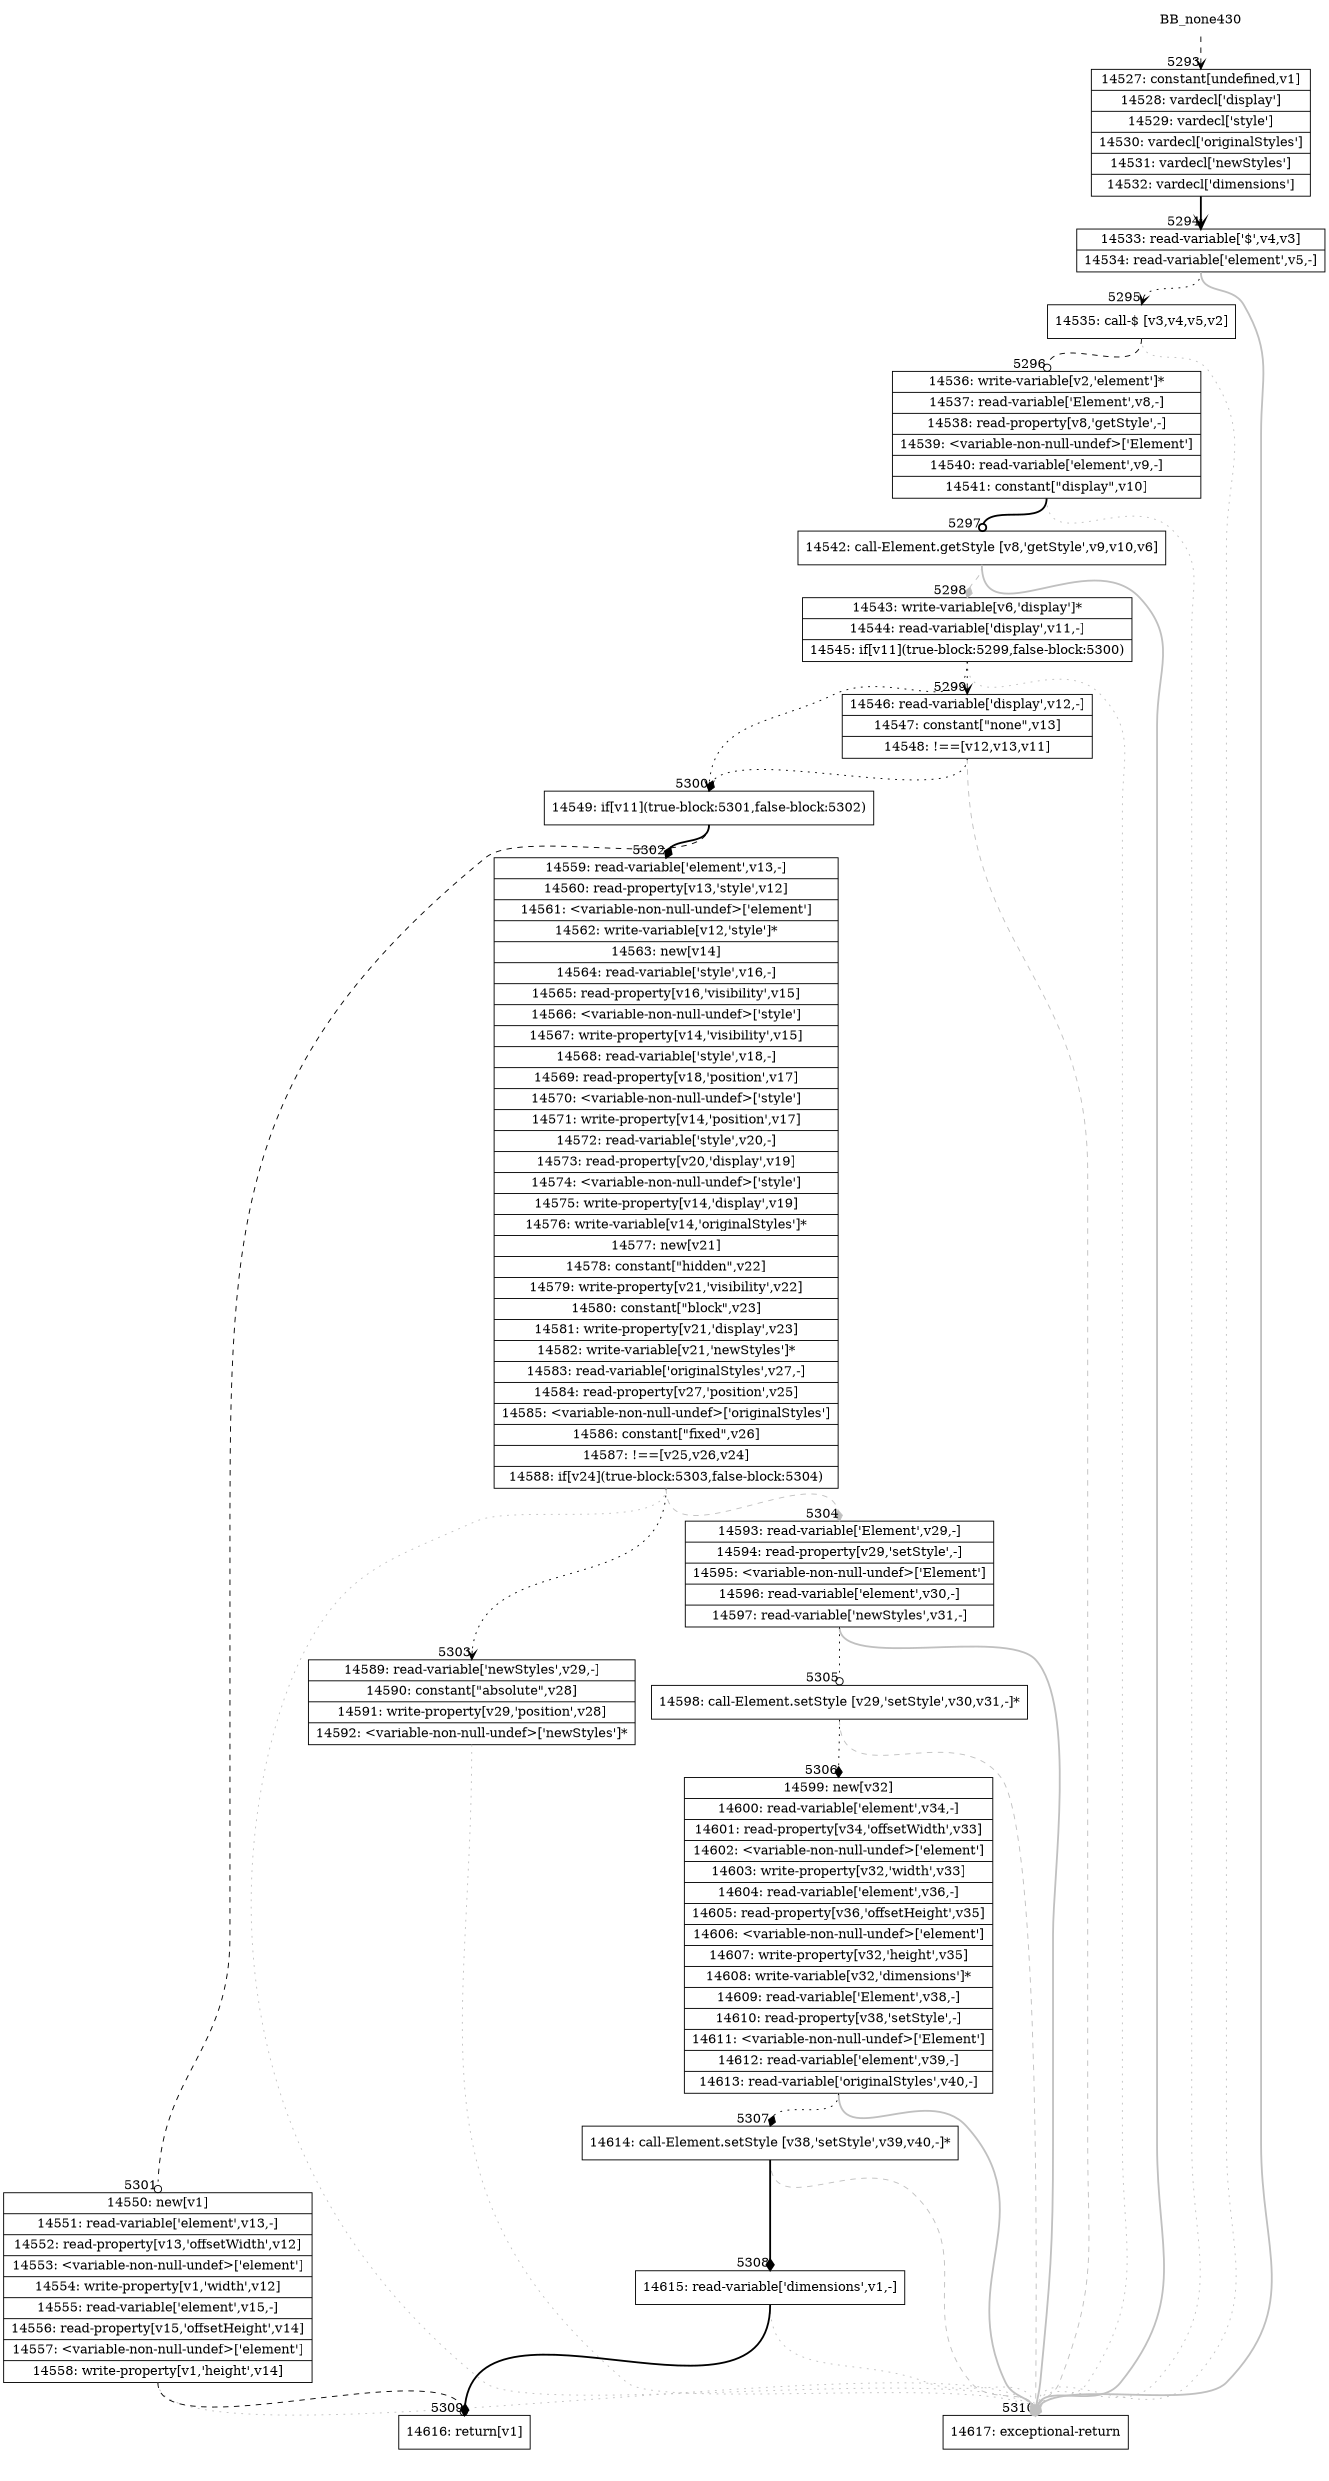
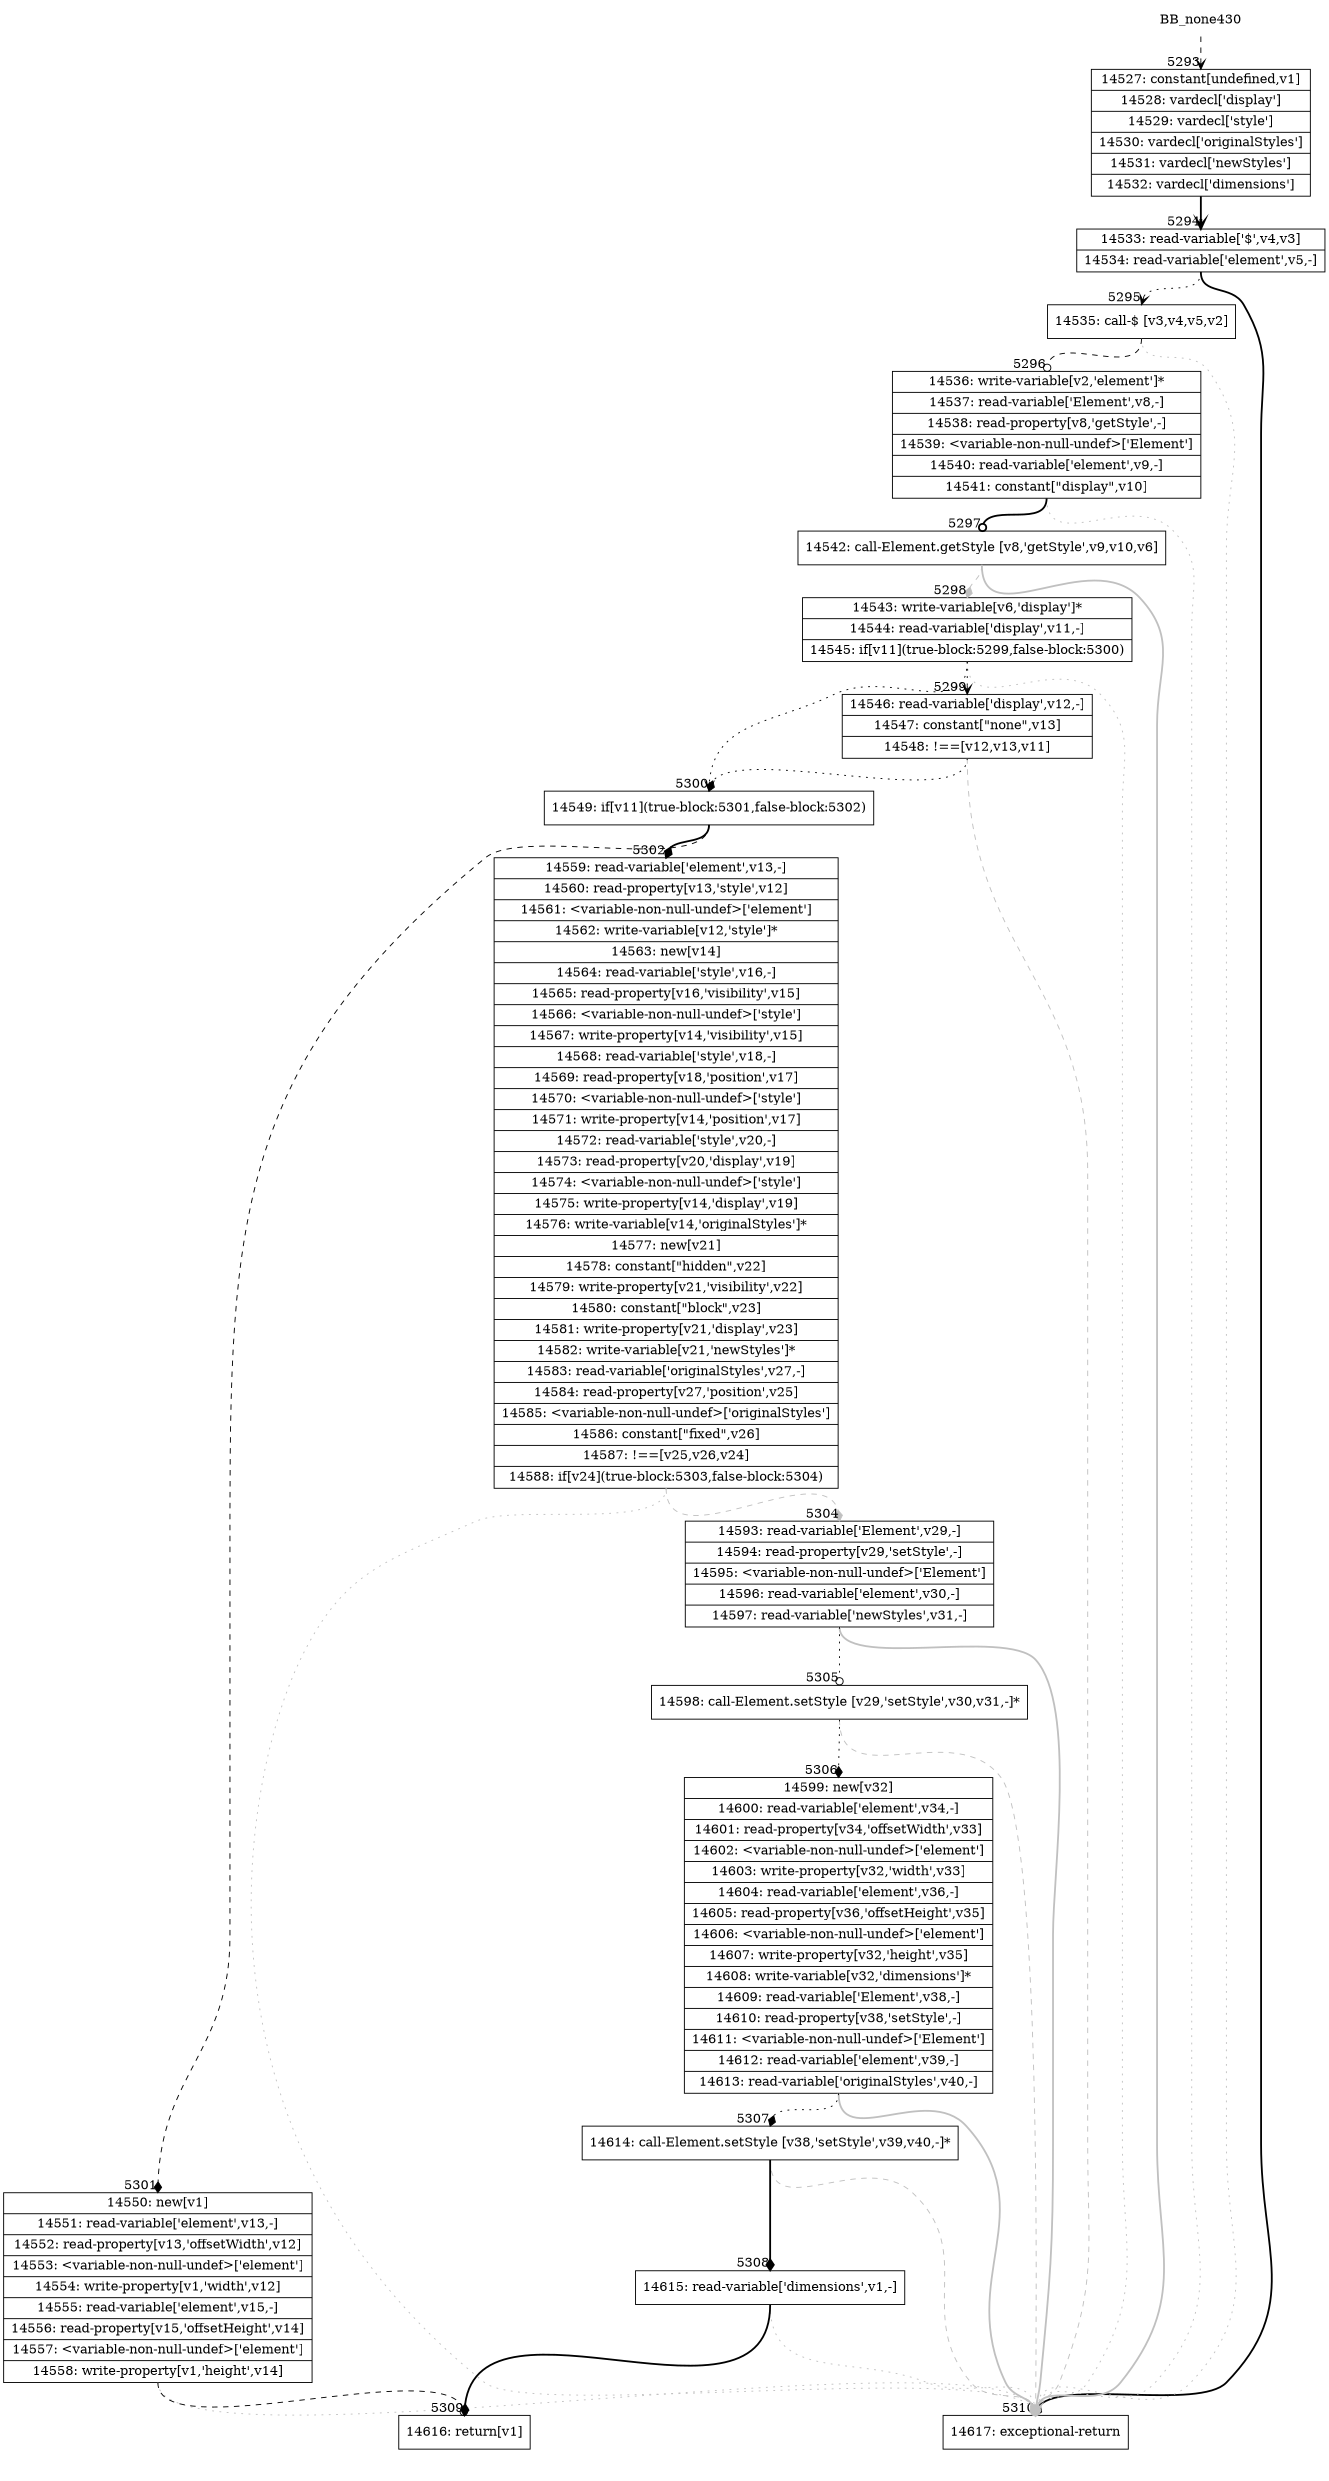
(233, 1368) -> (233, 1368)
(1261, 1415) -> (1261, 1415)
(472, 1702) -> none
